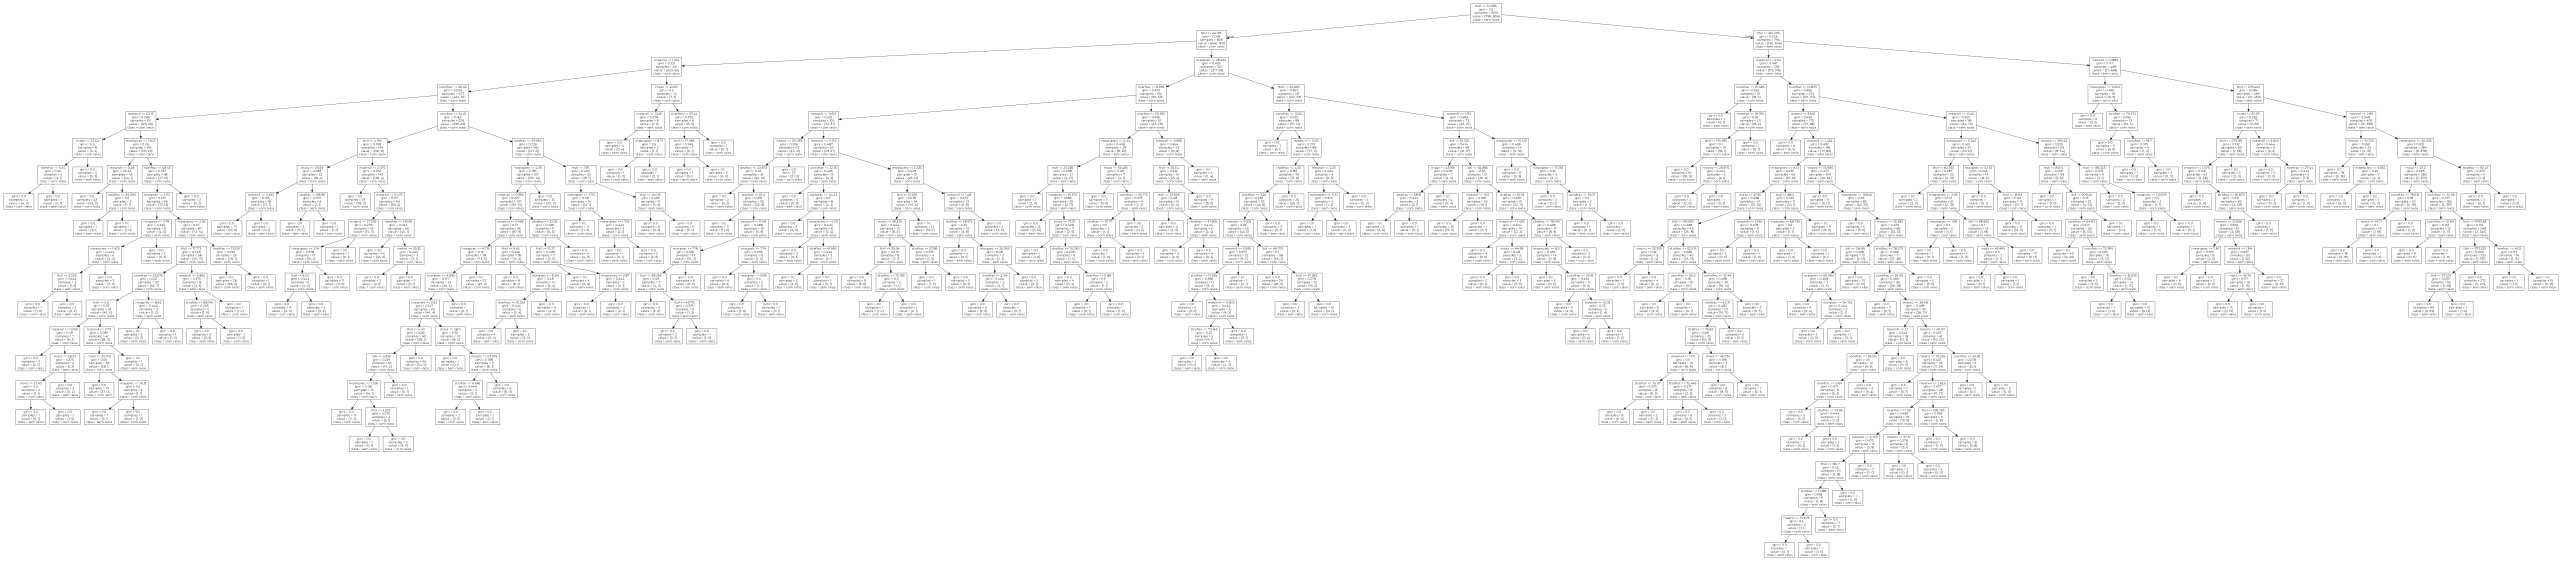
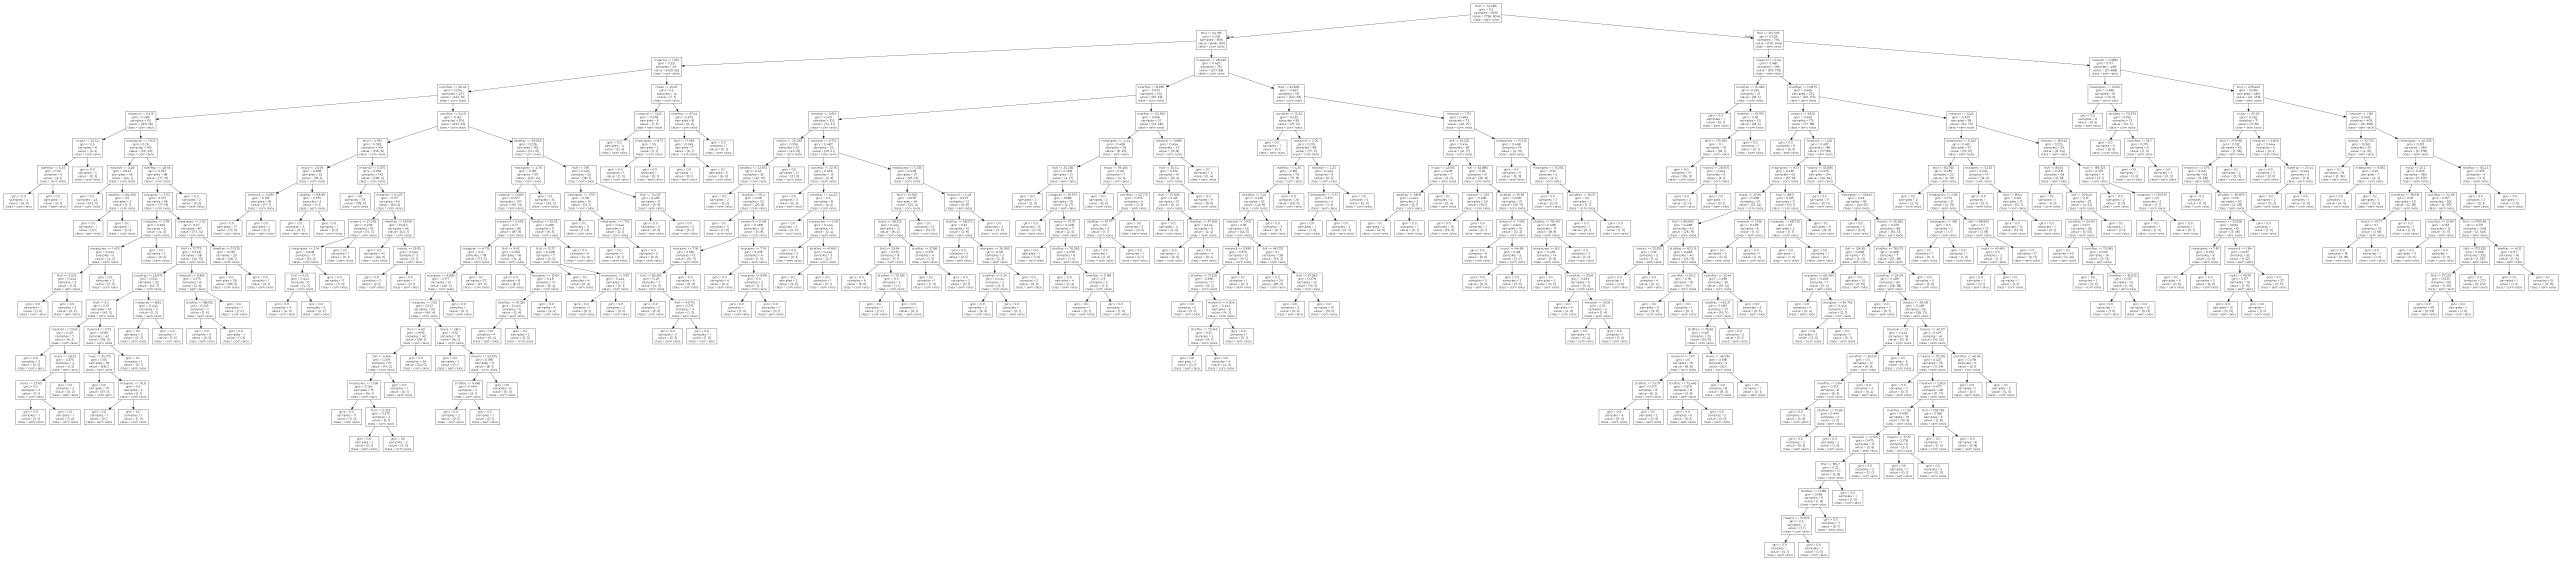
(789, 175) -> (789, 175)
